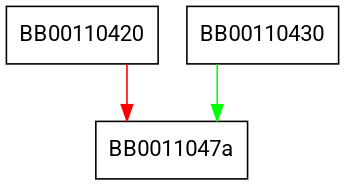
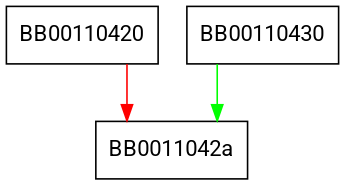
(172, 150) -> (172, 150)
